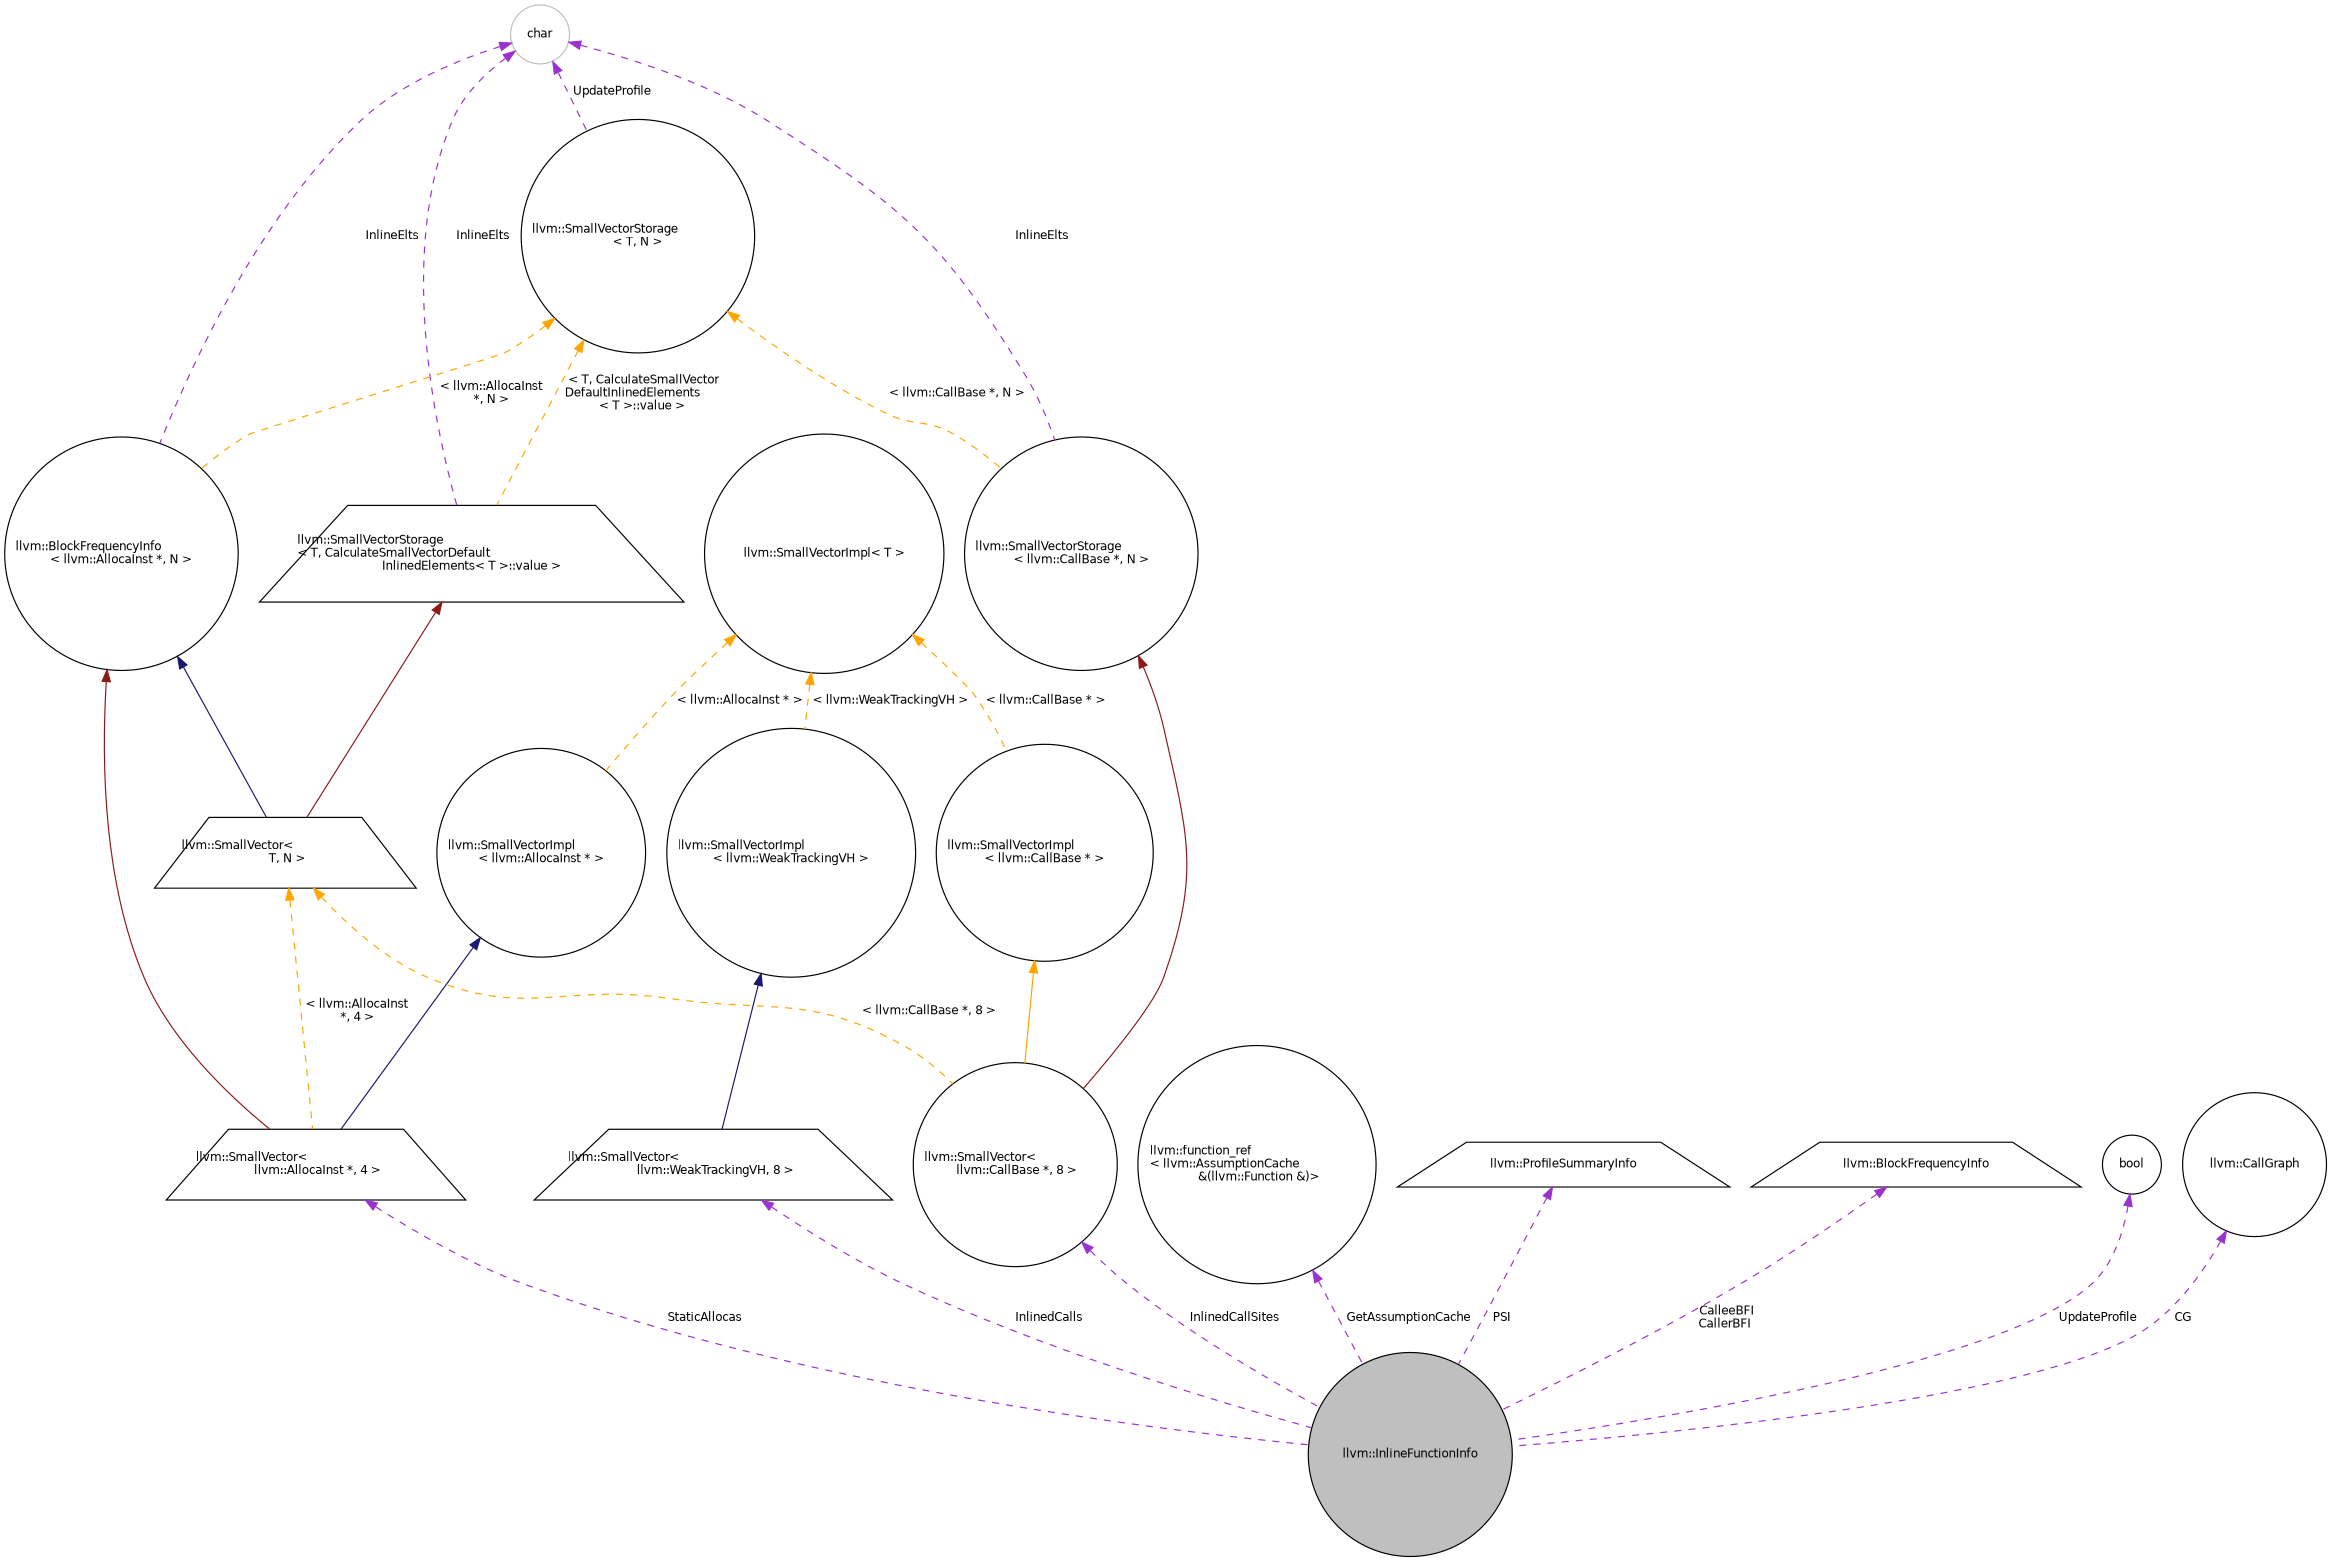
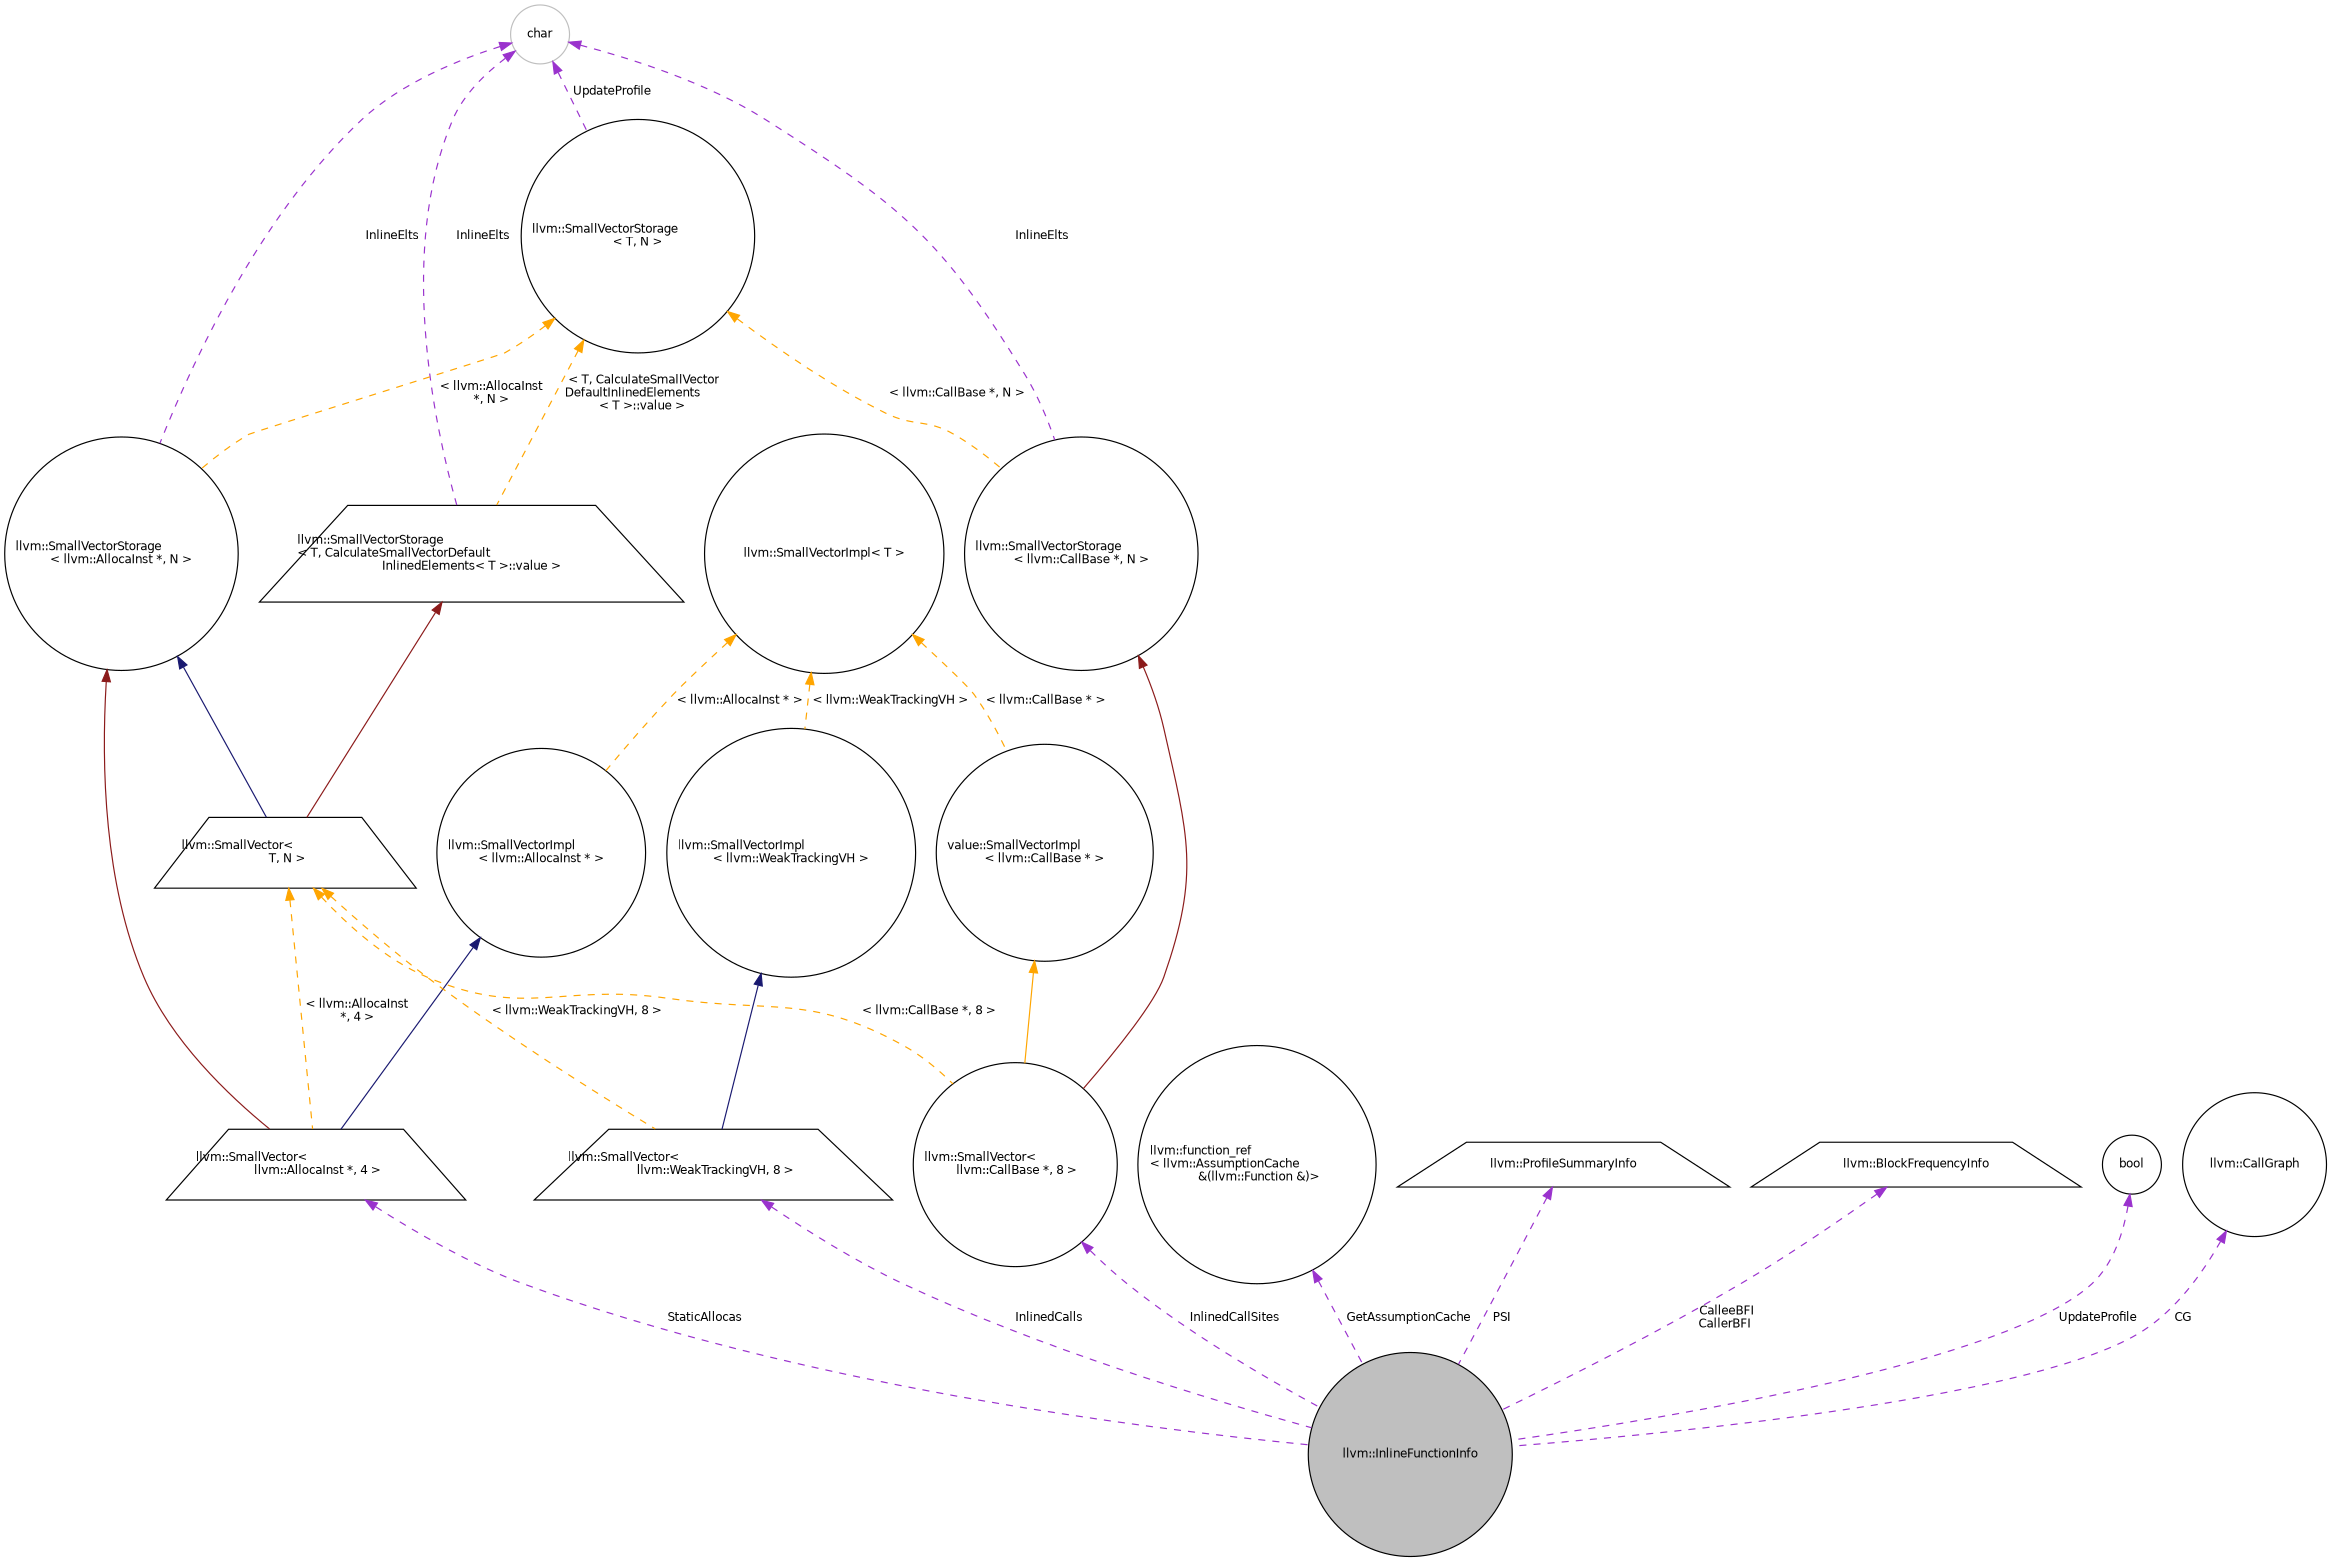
(121, 554) -> (121, 554)
(1045, 853) -> (1045, 853)
none -> (487, 1021)
